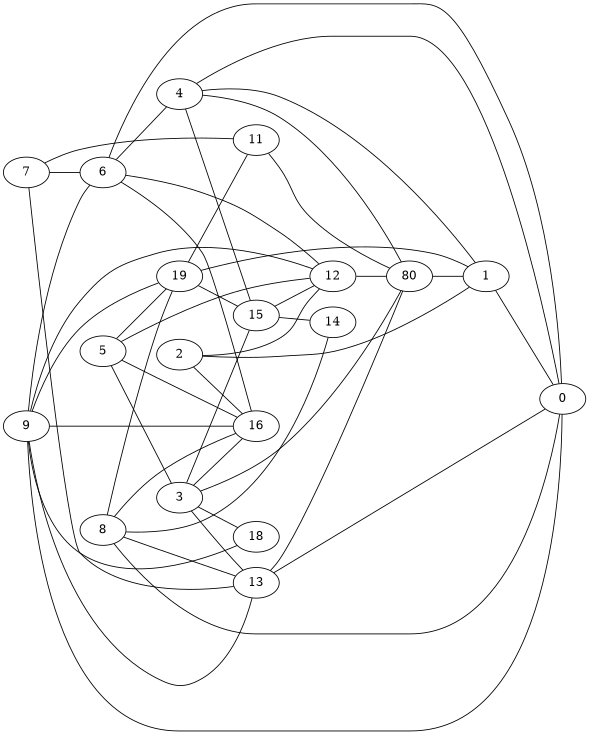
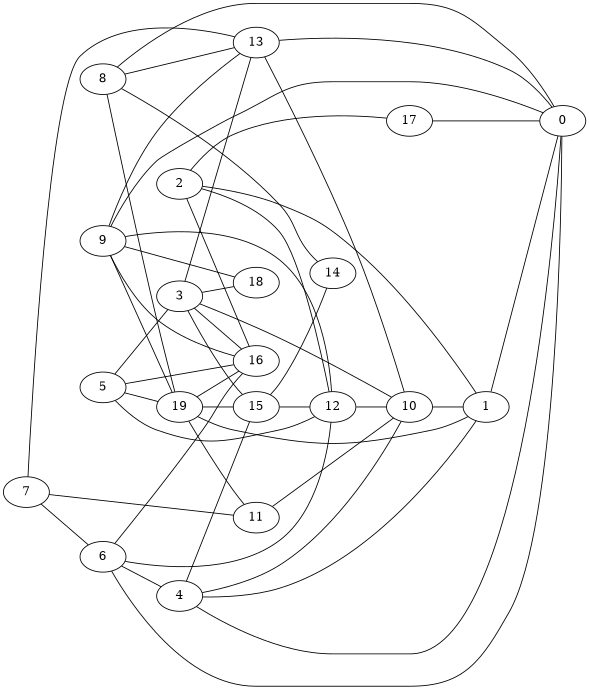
none -> (410, 121)
(410, 276) -> (410, 407)
(47, 294) -> none
(169, 466) -> (218, 384)
